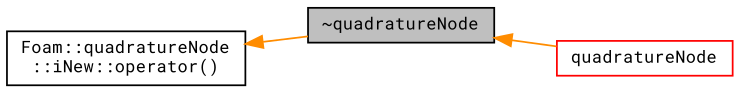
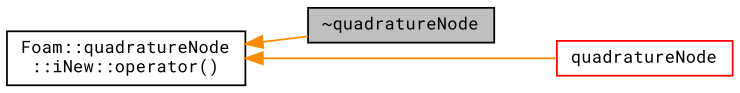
(534, 43) -> (410, 58)
